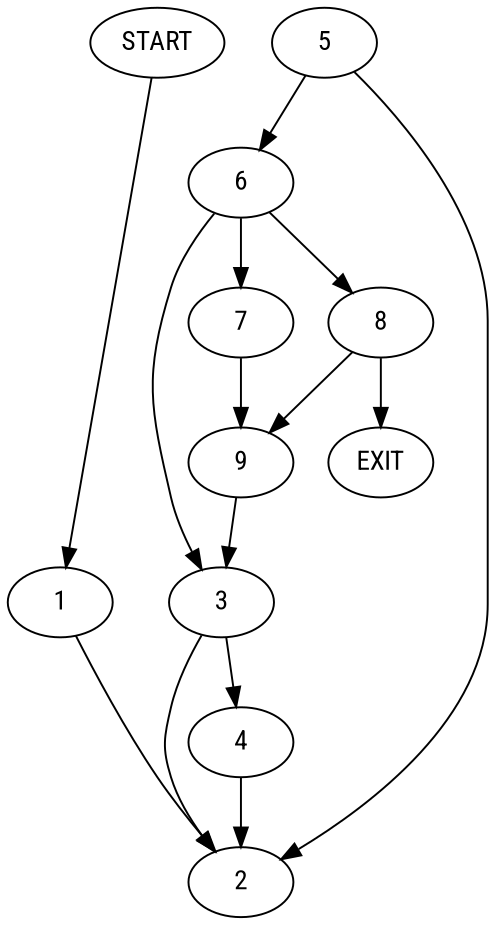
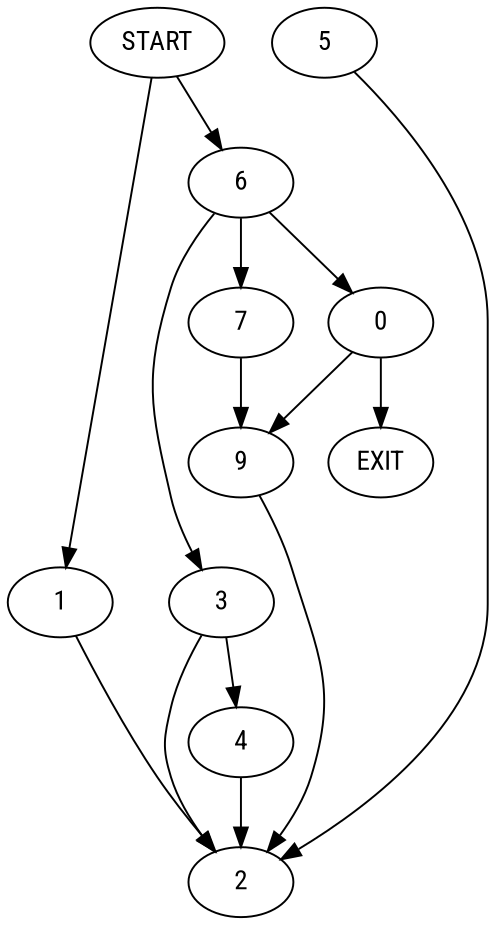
(288, 104) -> (194, 104)
(381, 323) -> (381, 323)
(233, 522) -> (320, 665)
